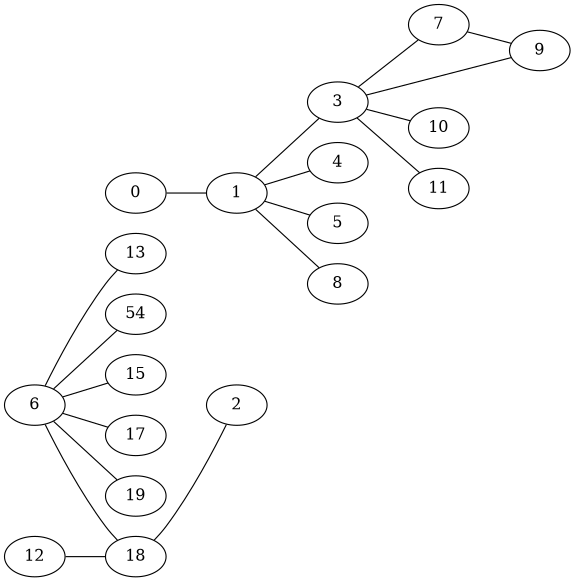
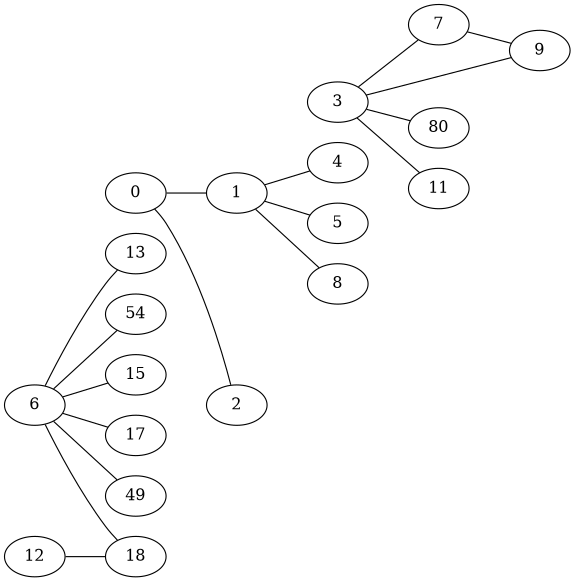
(439, 128) -> (439, 128)
(287, 148) -> none
(194, 485) -> (201, 293)
(136, 496) -> (136, 496)
